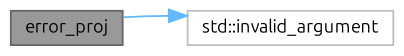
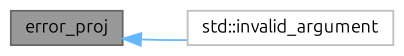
(146, 16) -> (164, 40)
